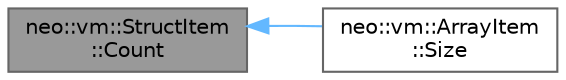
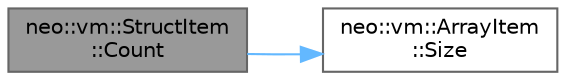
(295, 26) -> (274, 54)
